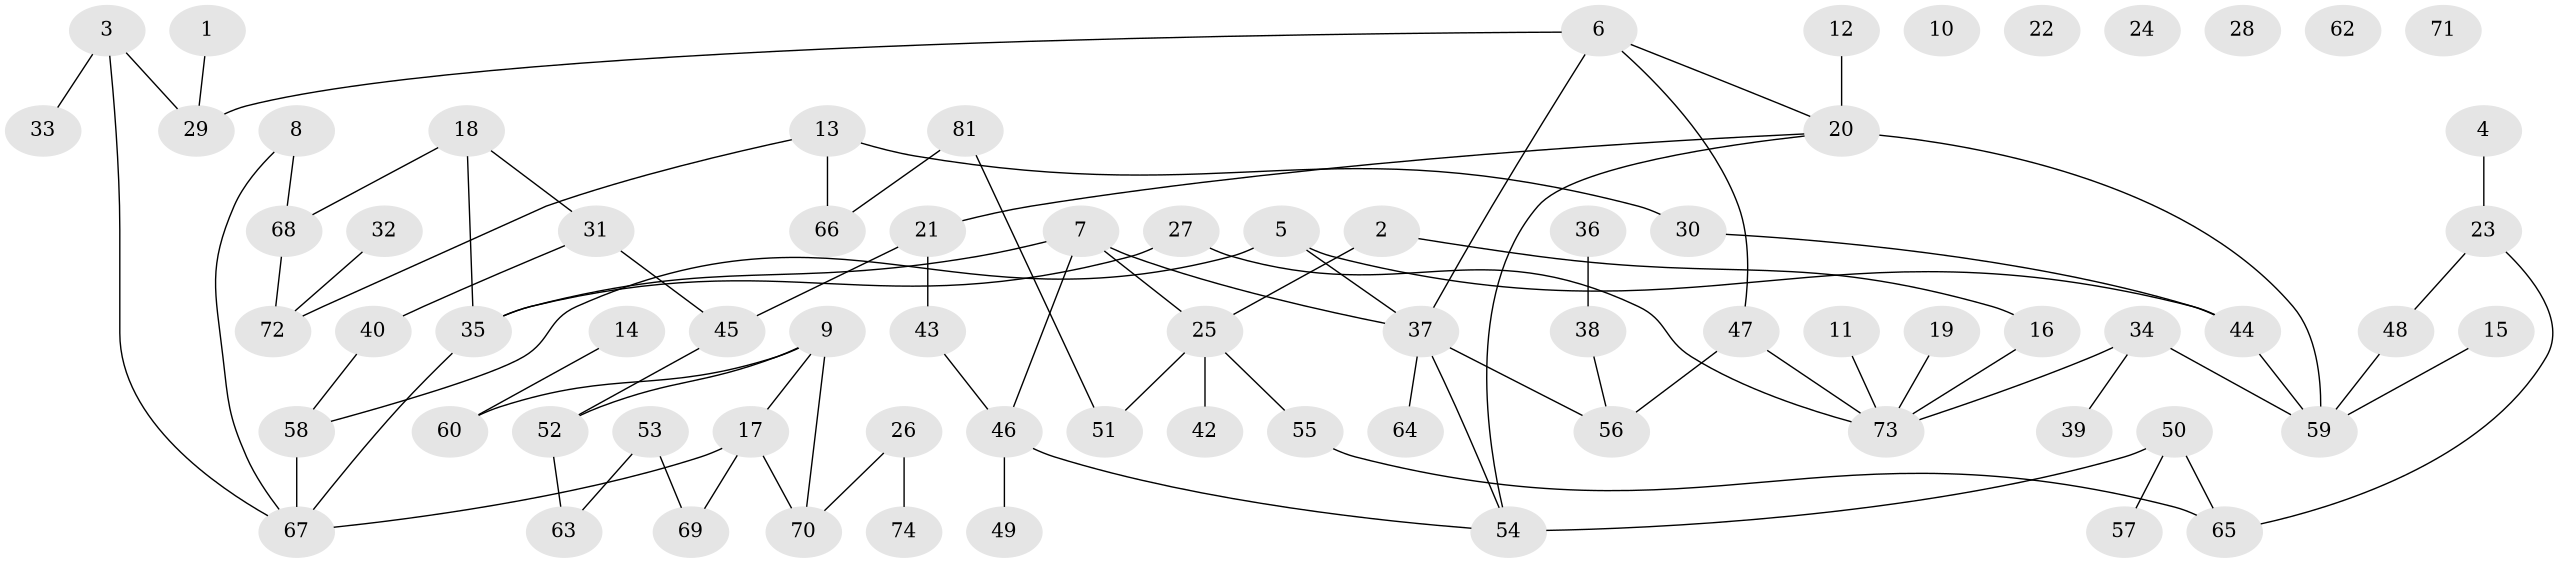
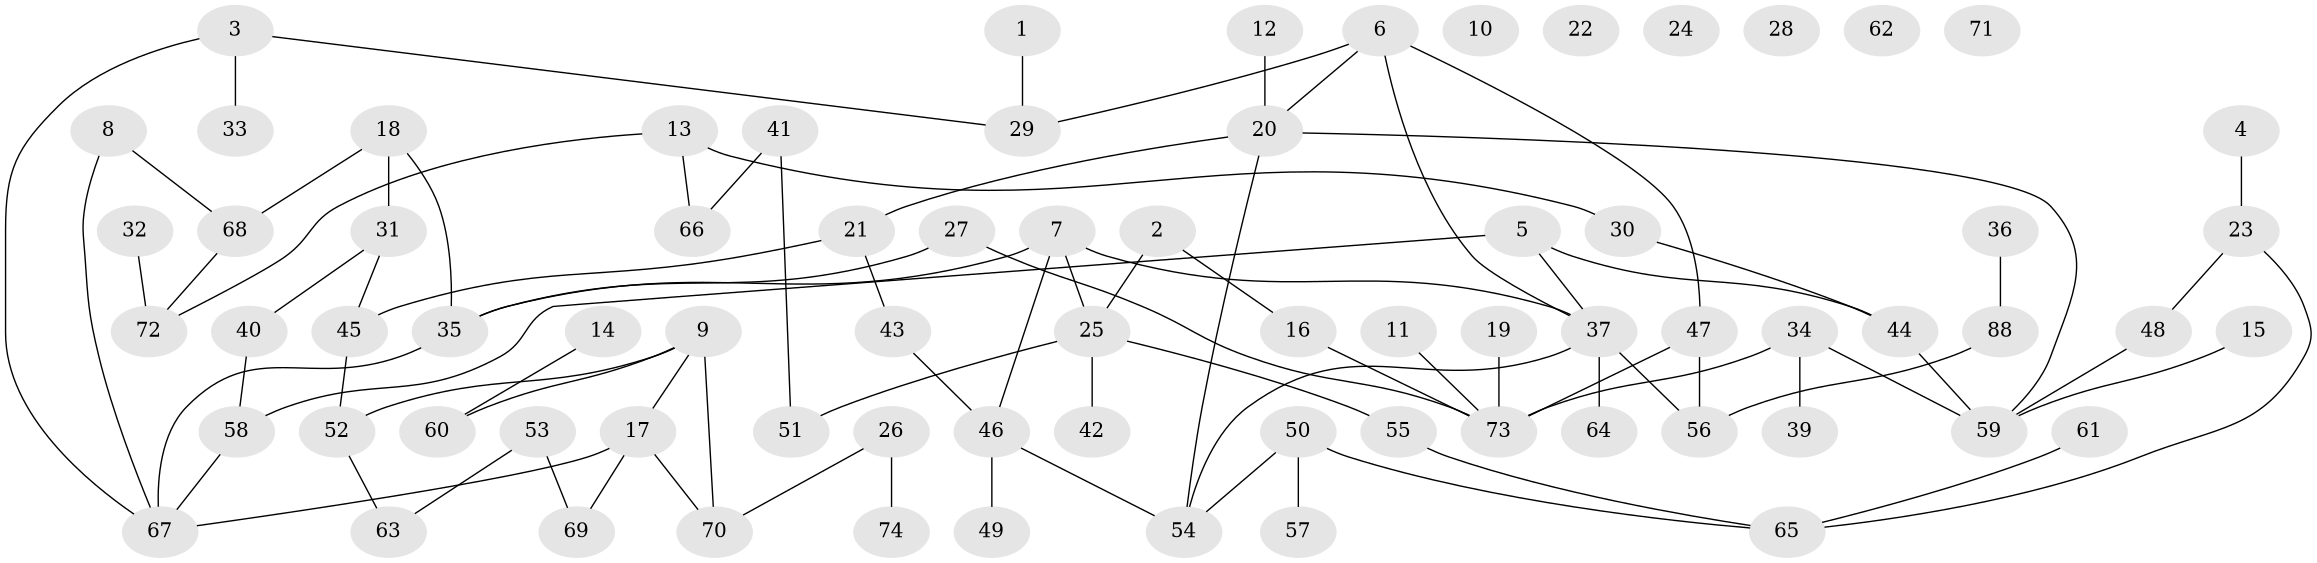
(965, 131) -> (780, 131)
(1588, 332) -> (2000, 332)
none -> (2090, 432)
